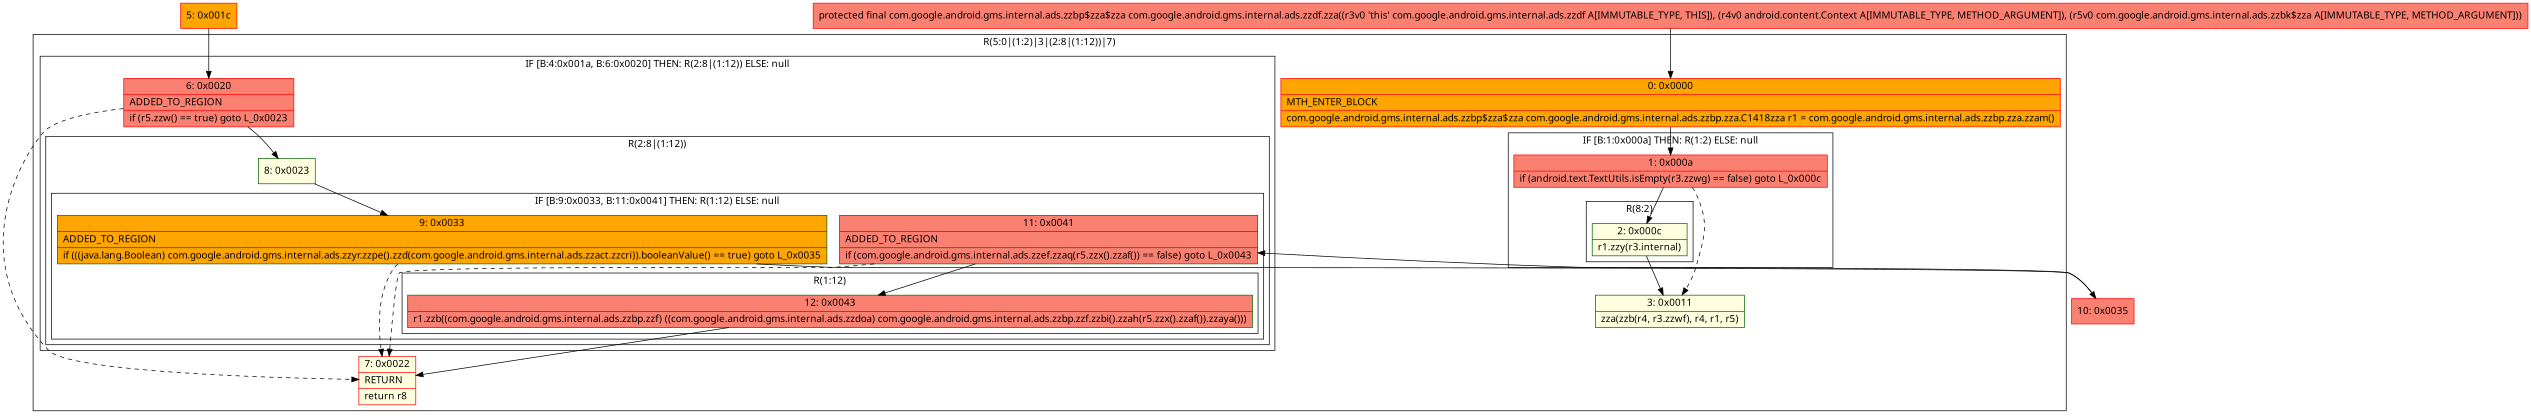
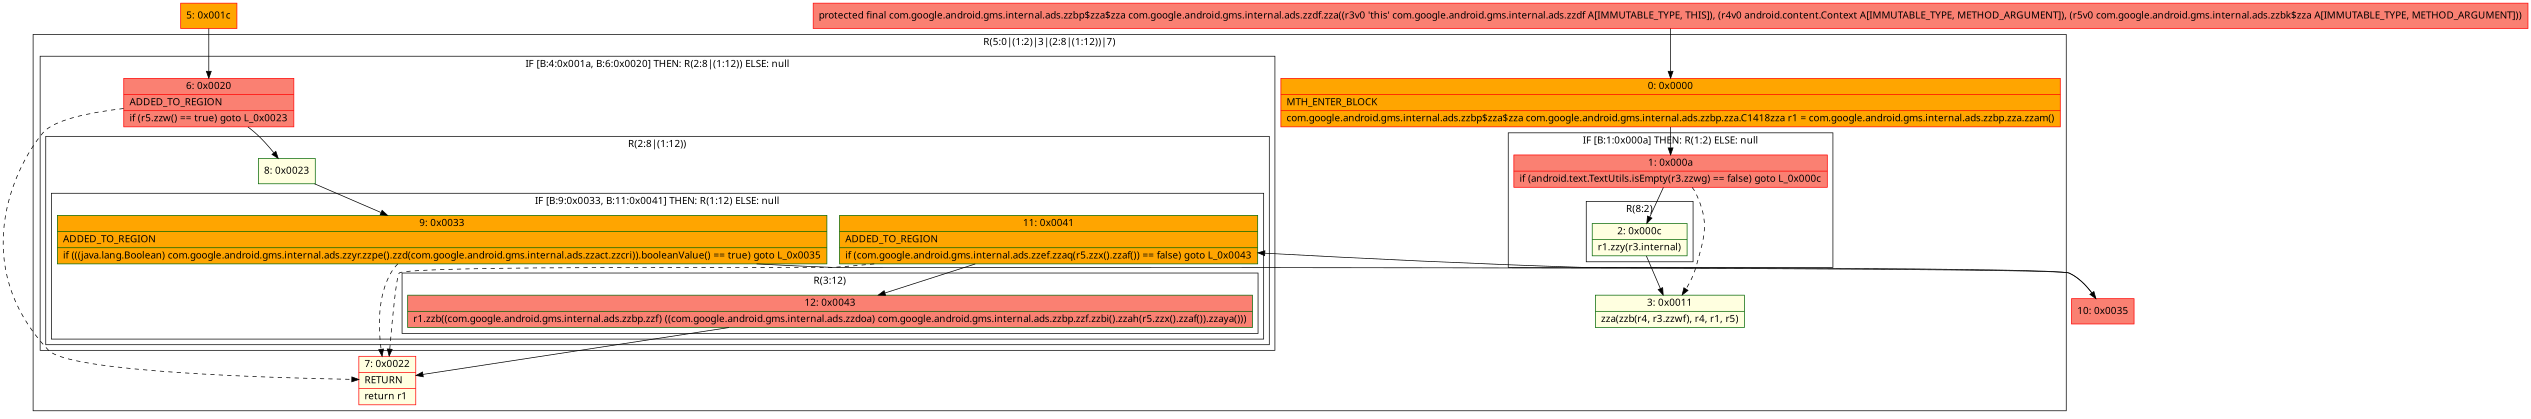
(1049, 240) -> (1049, 240)
(830, 281) -> (830, 281)
(386, 396) -> (386, 396)
